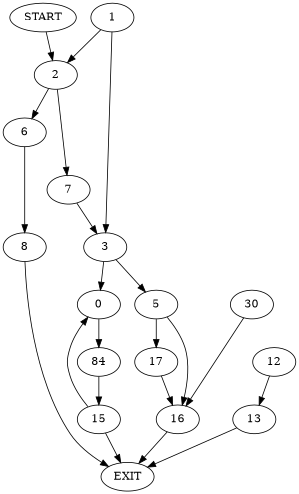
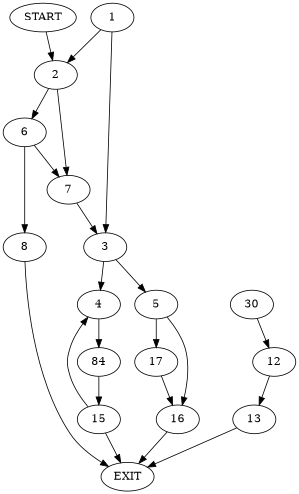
none -> (44, 158)
(99, 305) -> (99, 305)
(217, 359) -> (262, 330)
